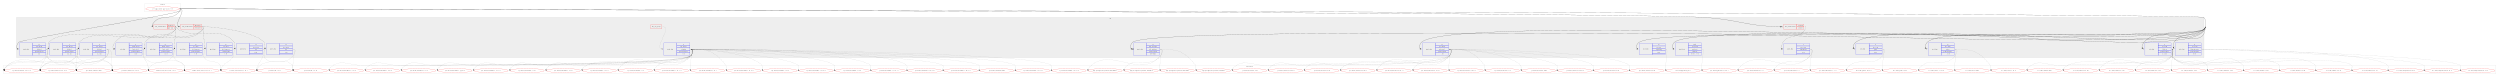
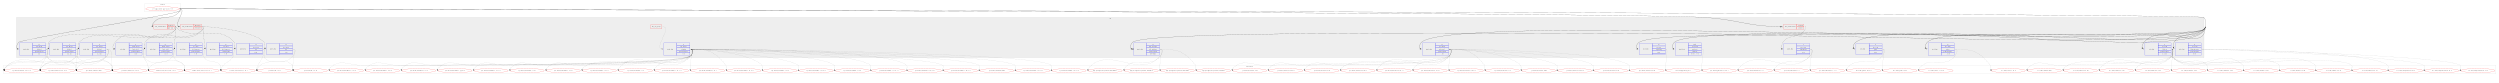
(1972, 71) -> none
